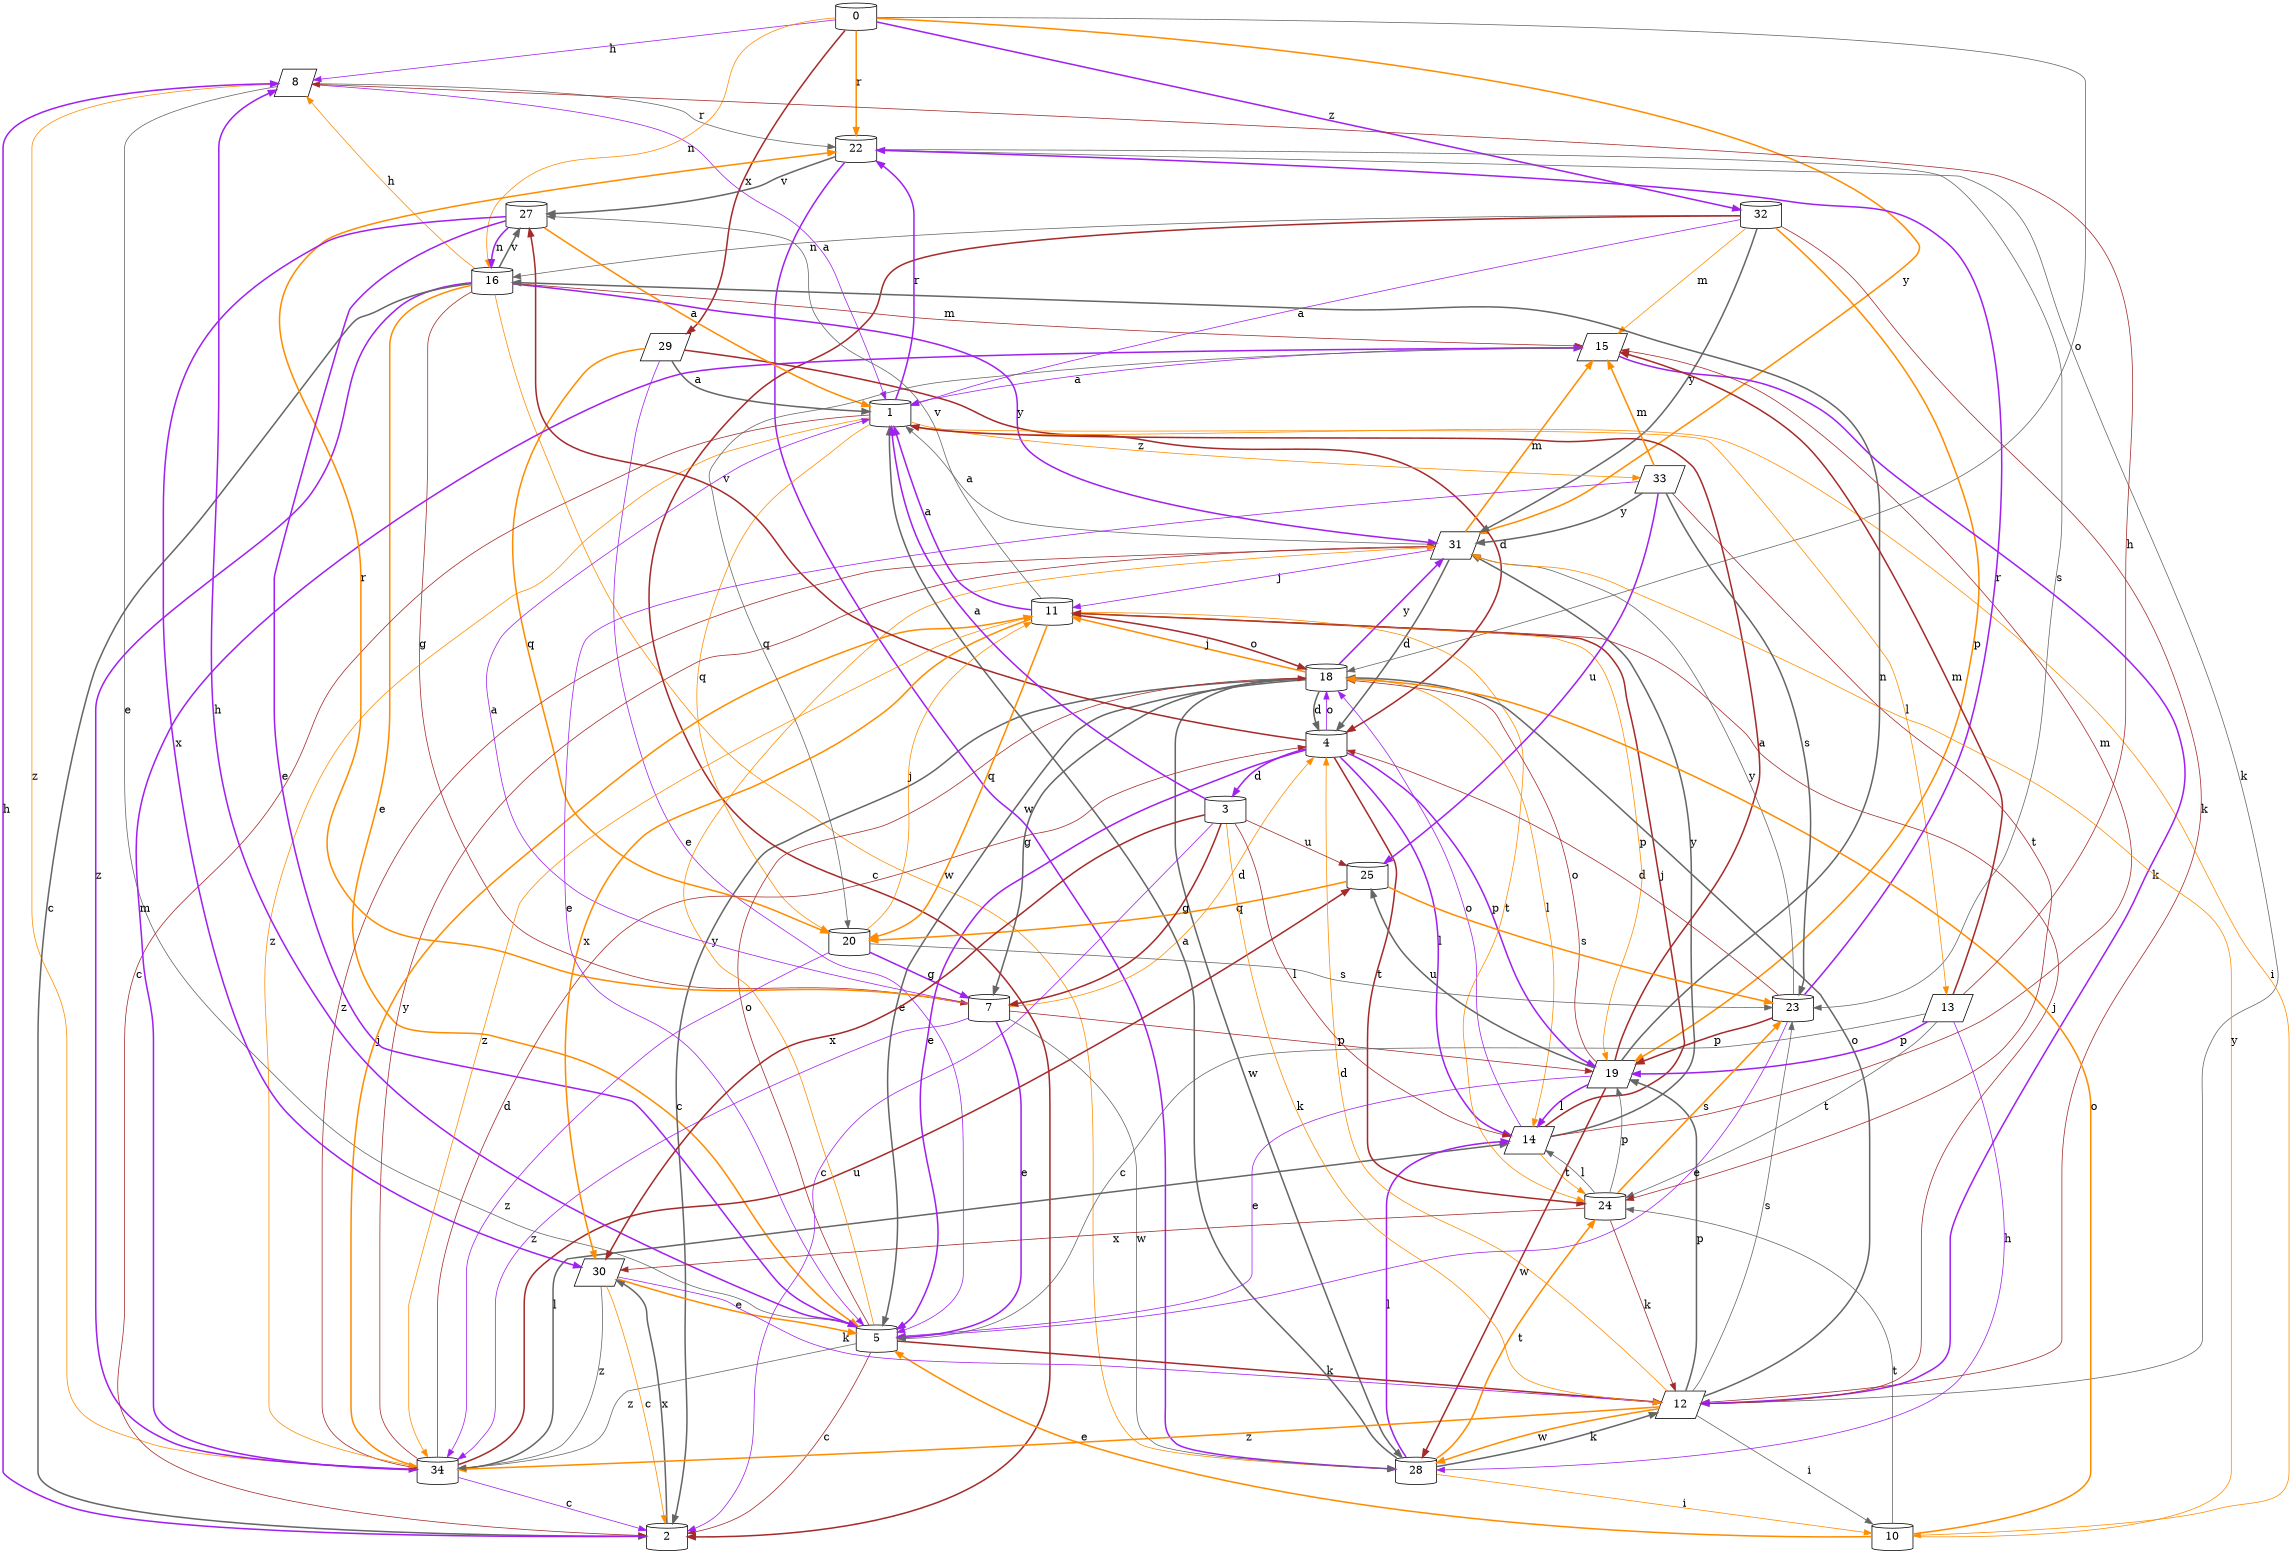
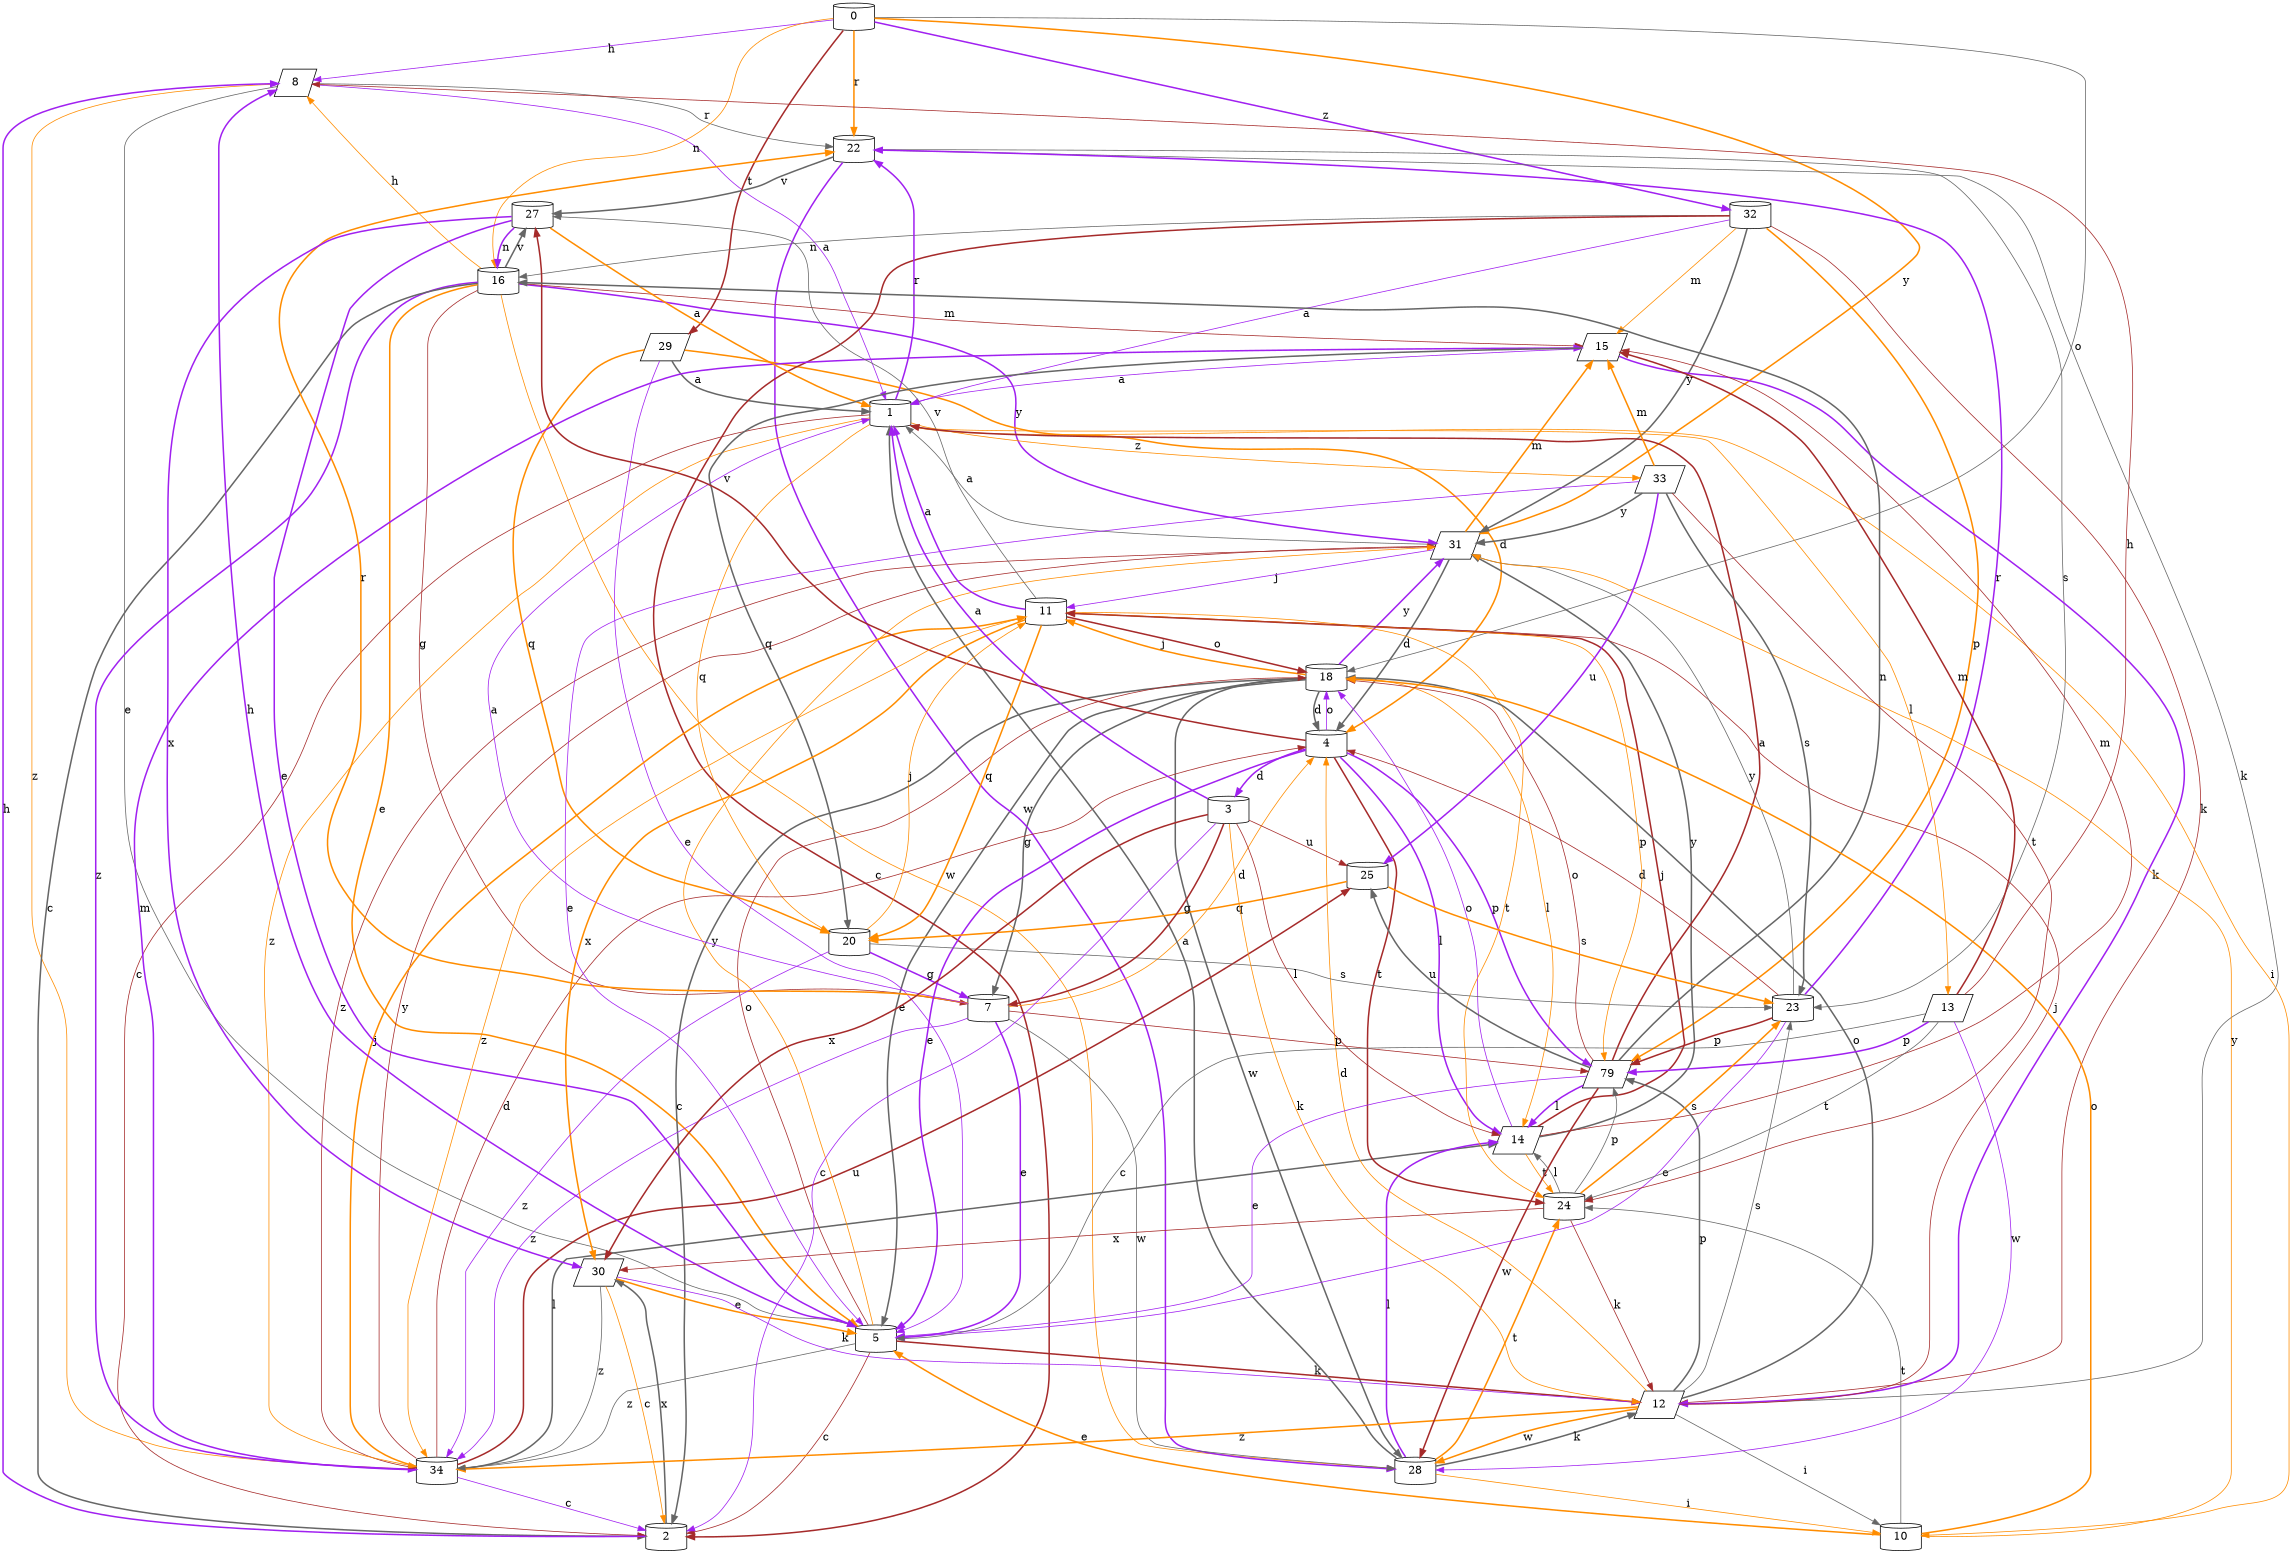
(749, 182) -> (750, 182)
(932, 384) -> (932, 385)
(1226, 448) -> (1226, 448)
(1612, 1074) -> (1608, 1074)
(2008, 1239) -> (2016, 1239)
